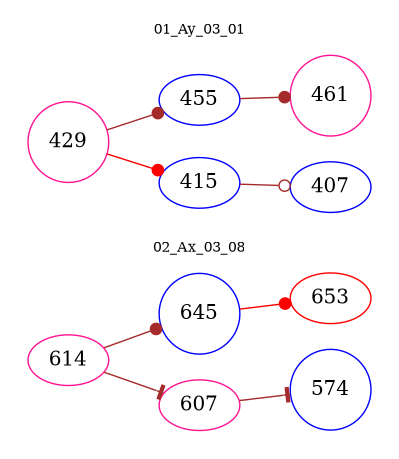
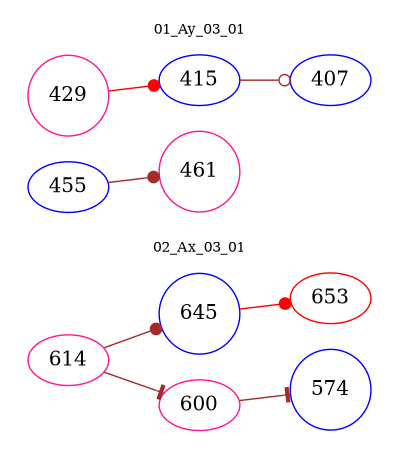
(130, 122) -> none
(199, 248) -> (199, 248)
(199, 405) -> (199, 405)
